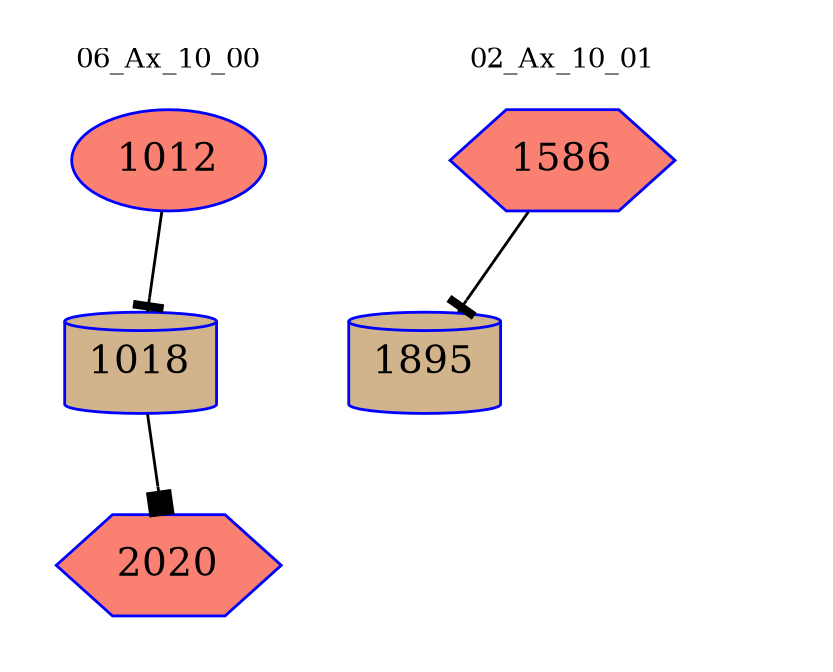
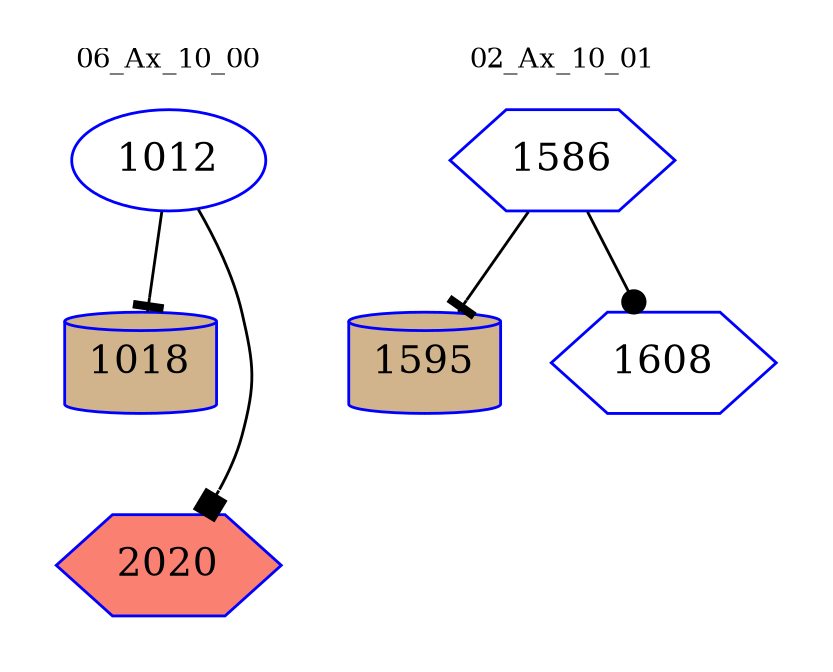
(169, 160) -> (169, 160)
(562, 160) -> (562, 160)
(425, 363) -> (425, 363)
none -> (664, 363)
(153, 450) -> (249, 347)
